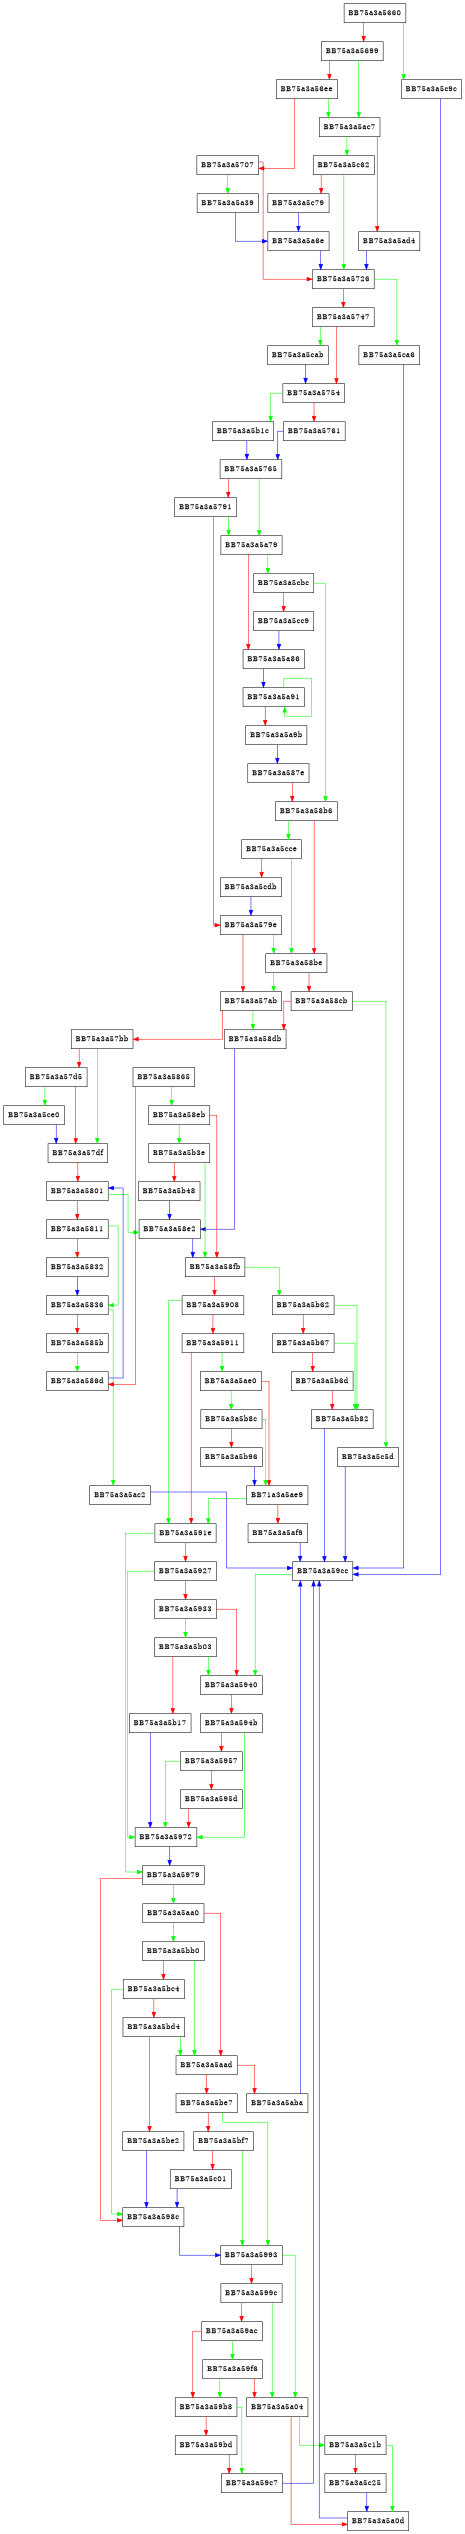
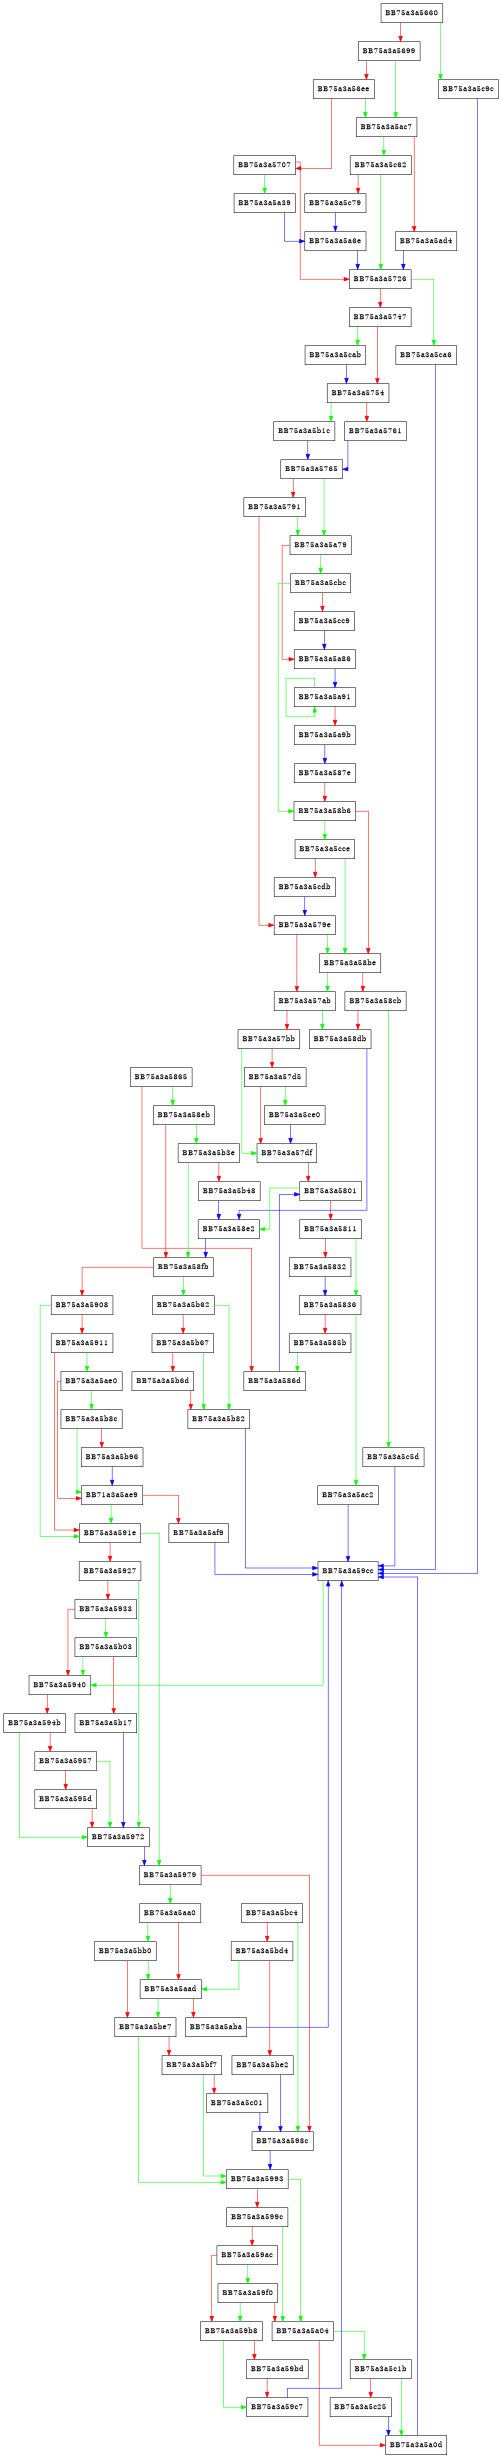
(163, 1968) -> (127, 1987)
(207, 2081) -> (158, 2005)
(232, 2369) -> (248, 2293)
